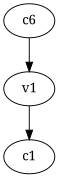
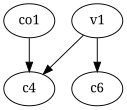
none -> (29, 21)
(29, 50) -> (97, 50)
(29, 157) -> (29, 89)
